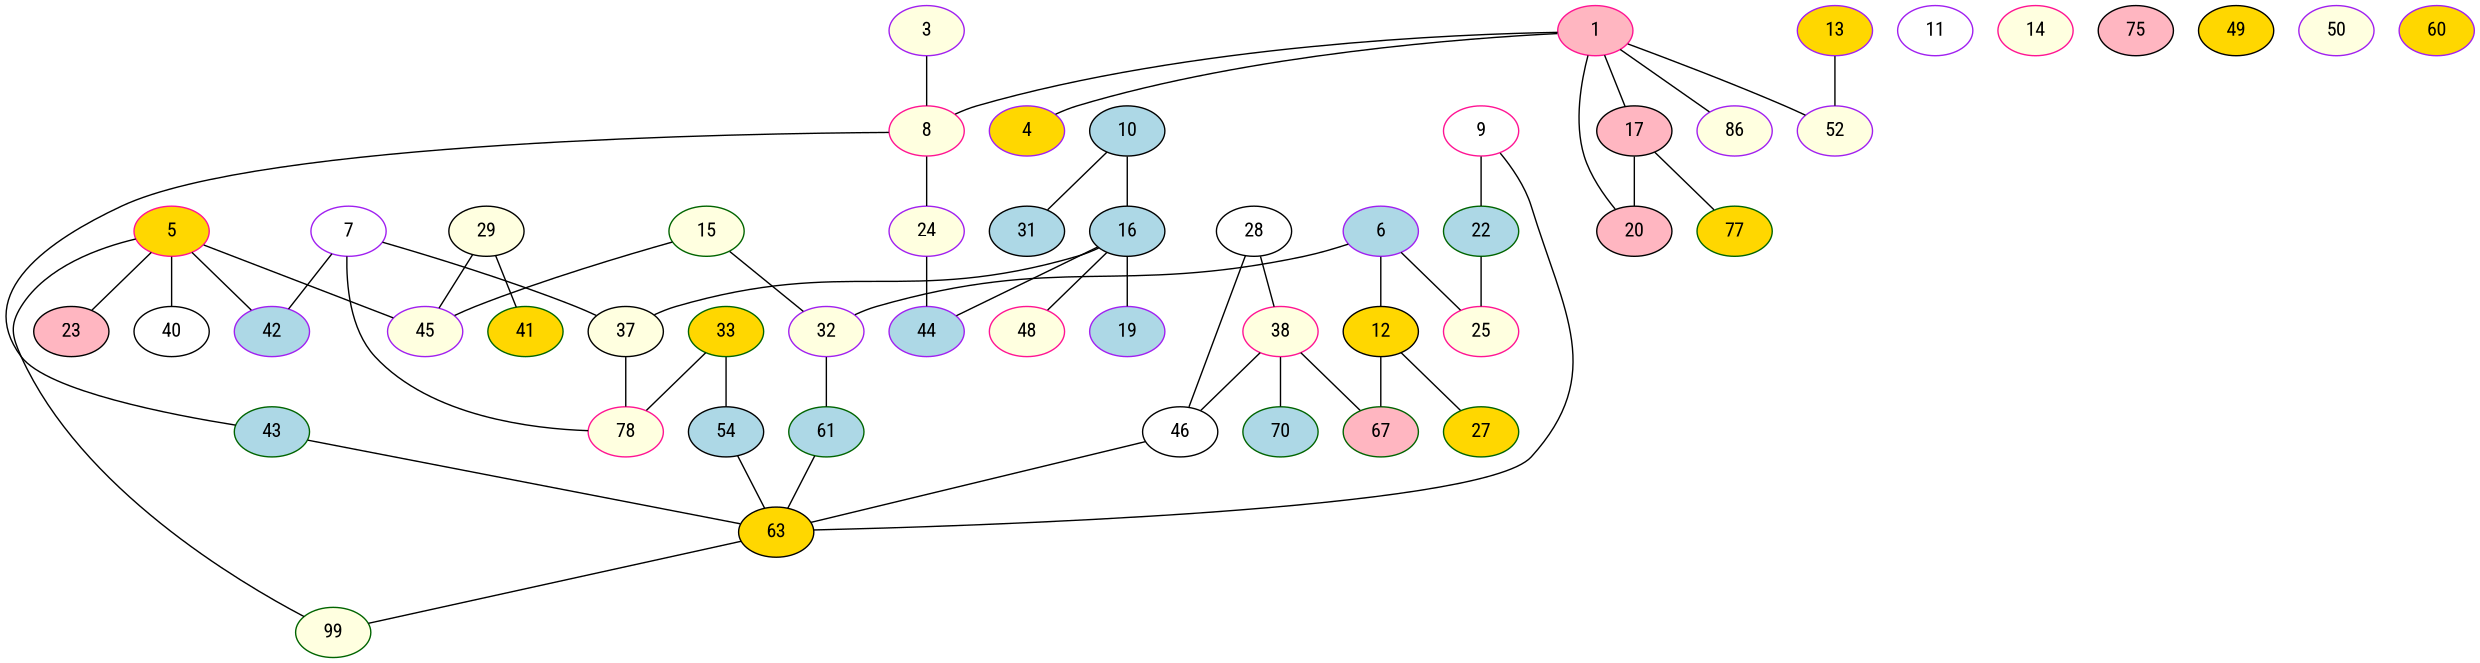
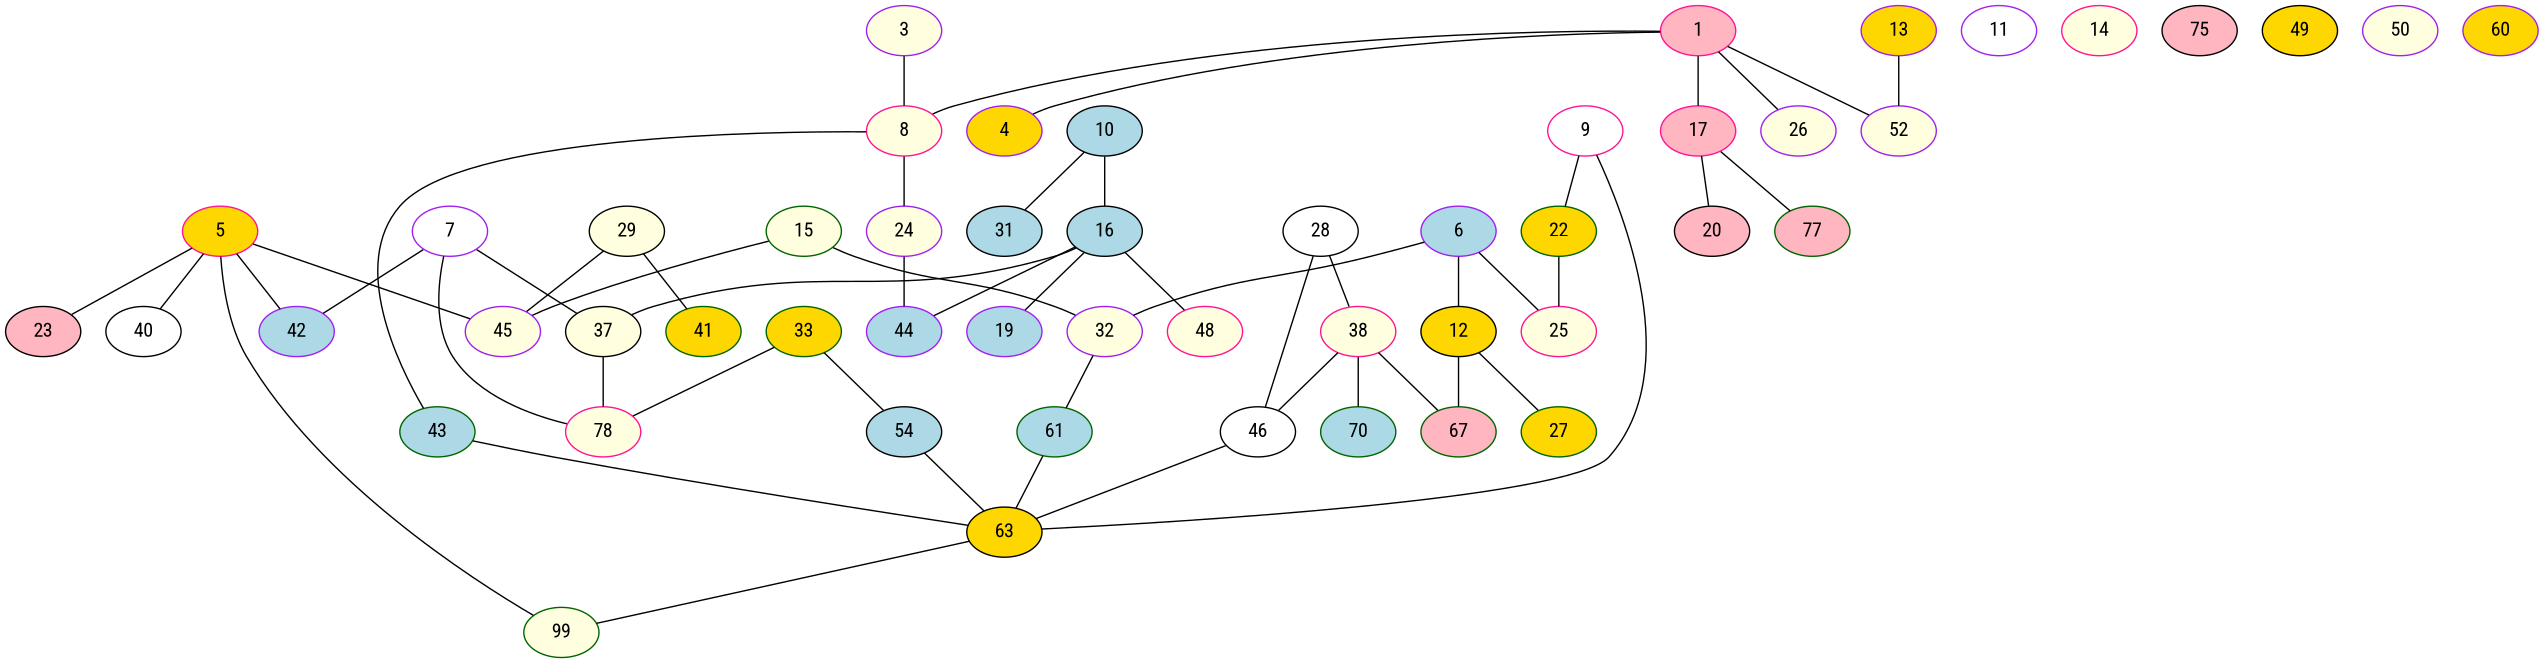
(1634, 131) -> (1698, 131)
(1735, 131) -> (1798, 131)
(1580, 136) -> none
(1481, 231) -> (1559, 231)
(1735, 231) -> (1812, 231)
